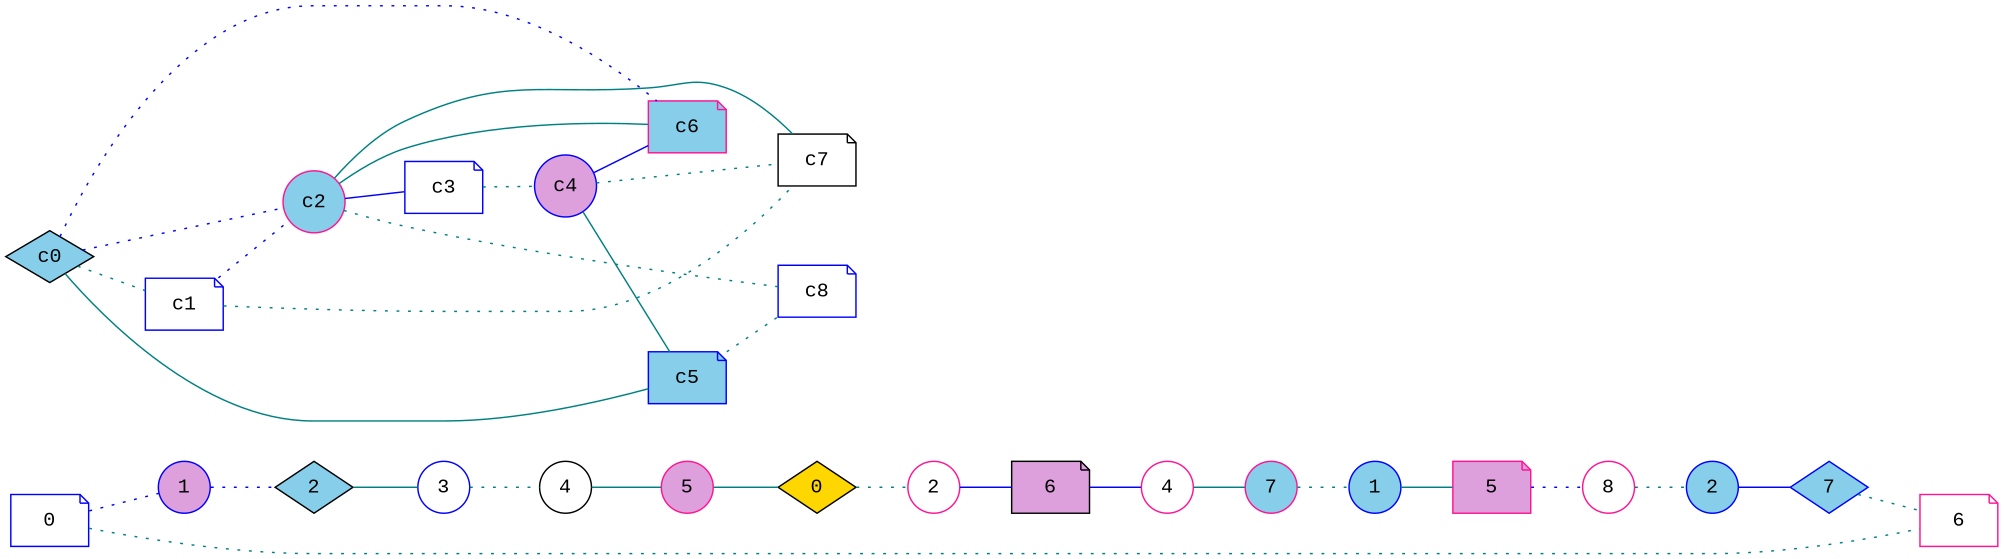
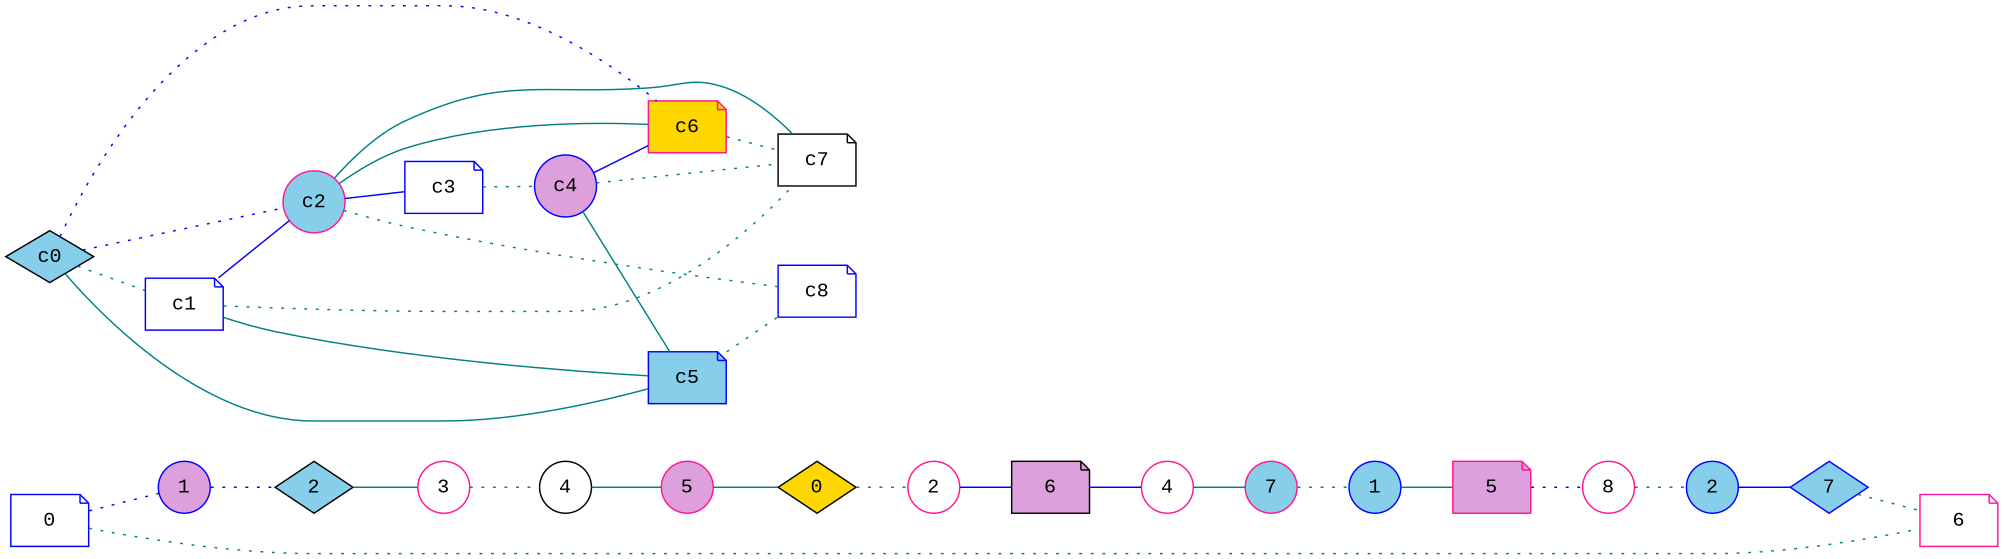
(687, 127) -> (687, 127)
none -> (752, 144)
(254, 249) -> (254, 249)
none -> (434, 357)
(444, 487) -> (444, 487)
